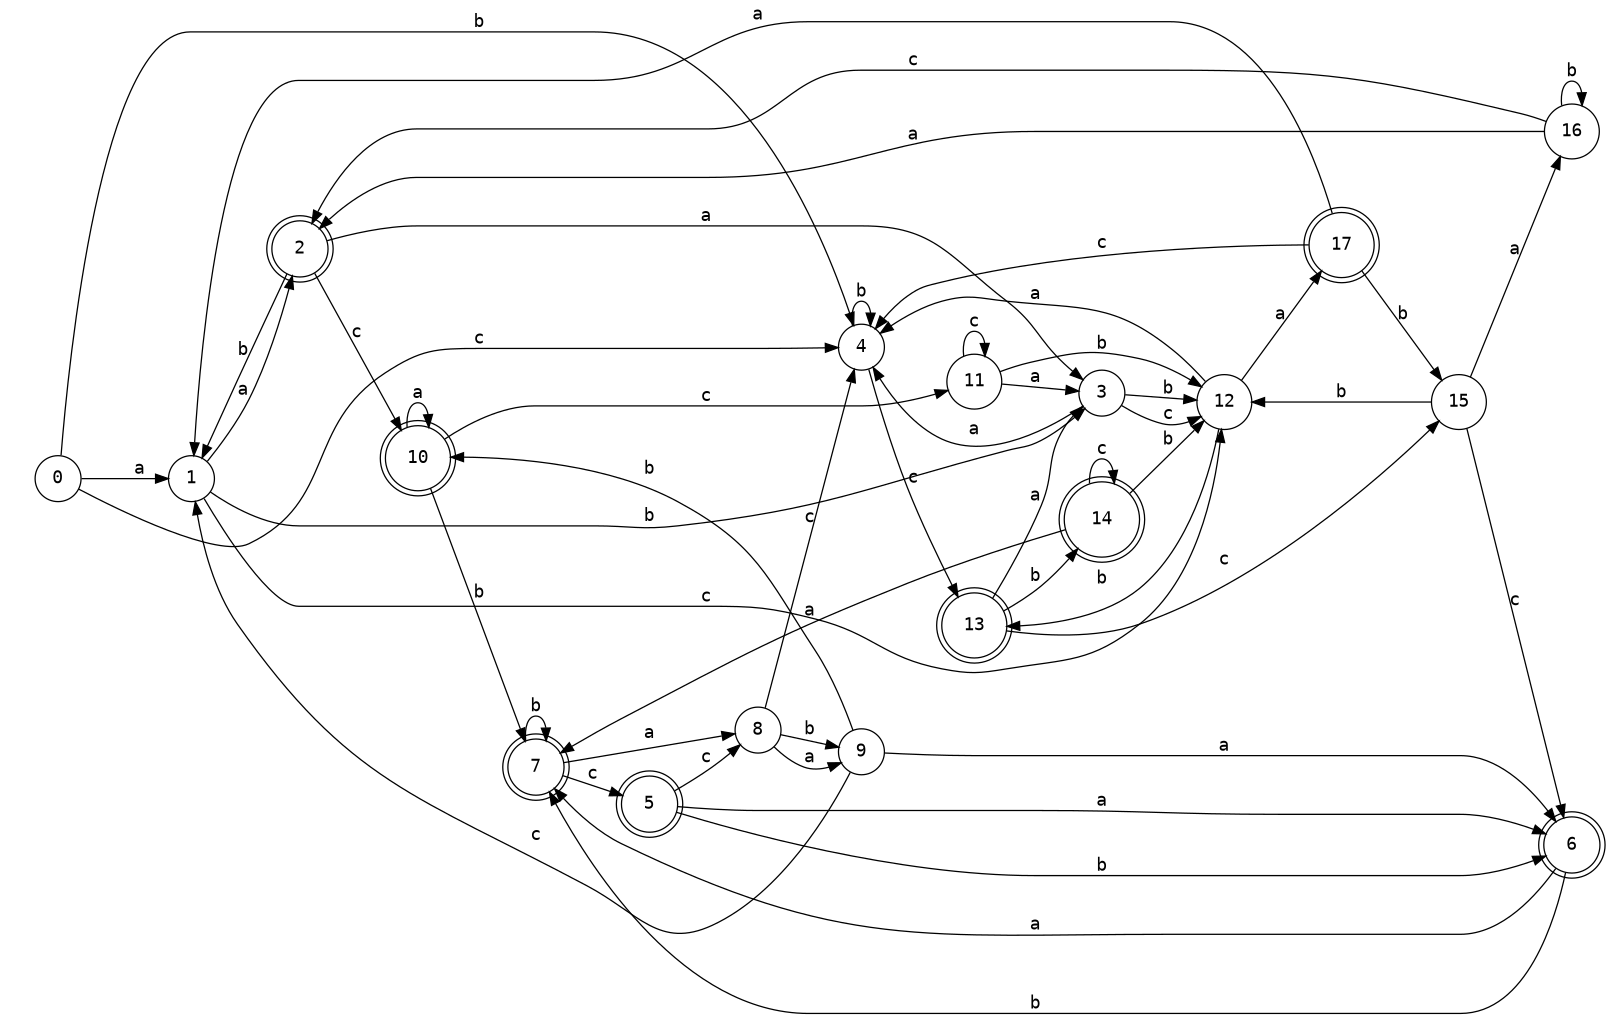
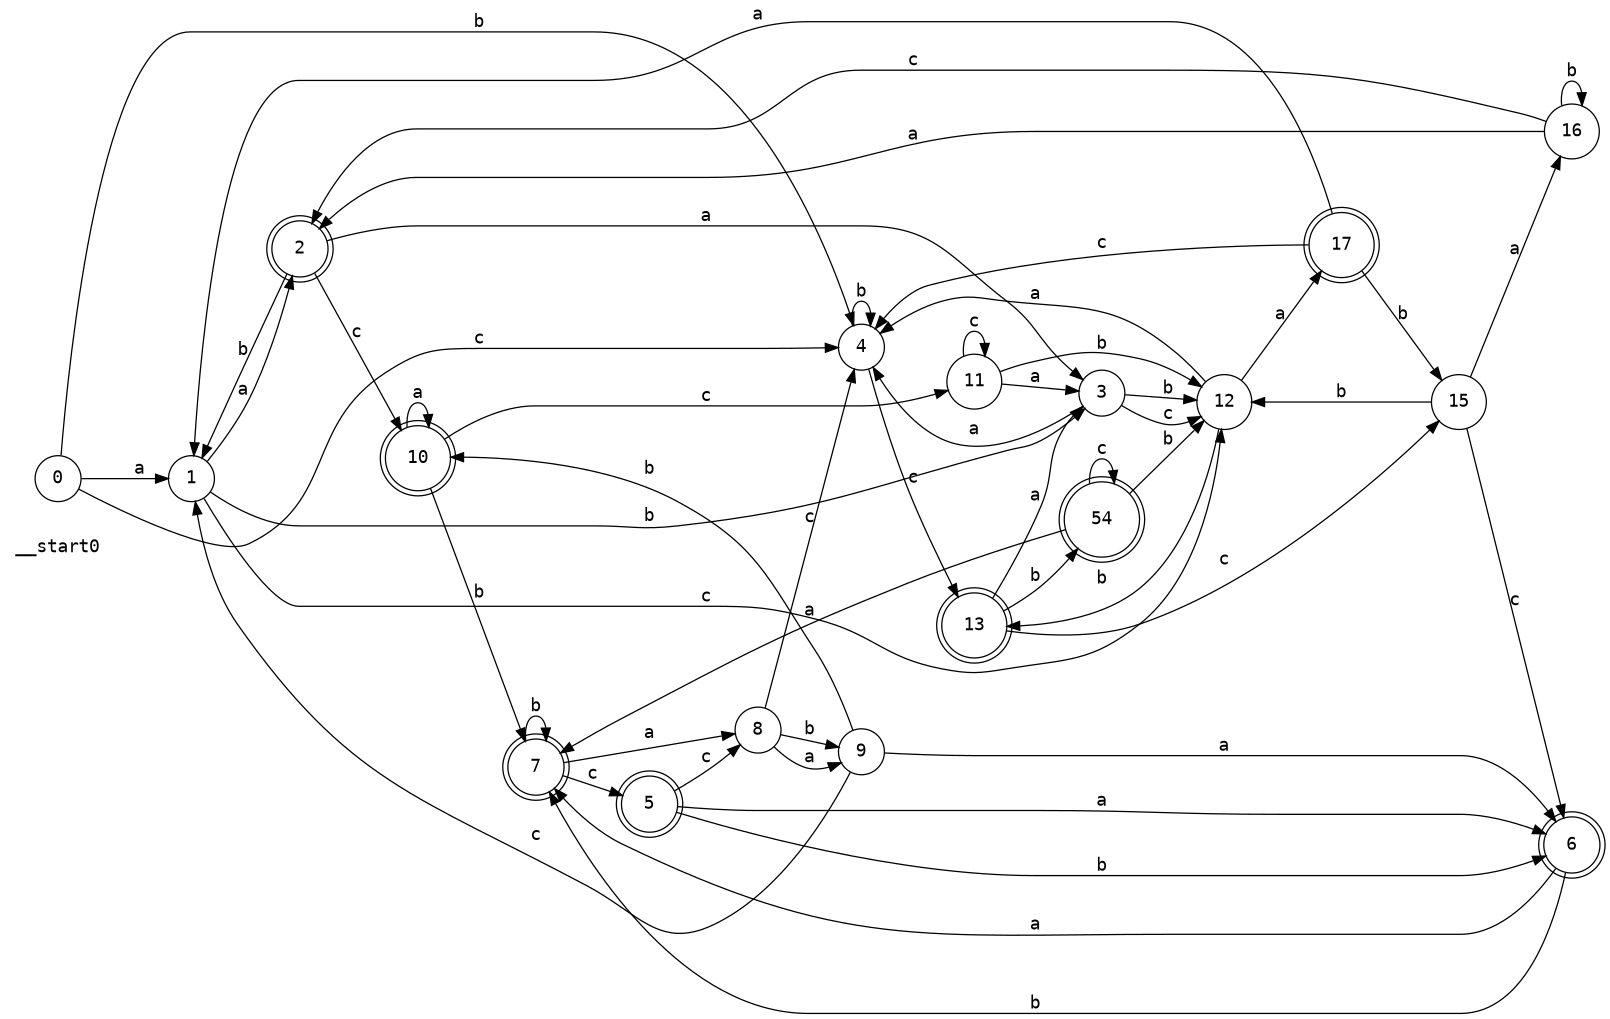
(1102, 519) -> (1102, 519)
none -> (58, 548)
